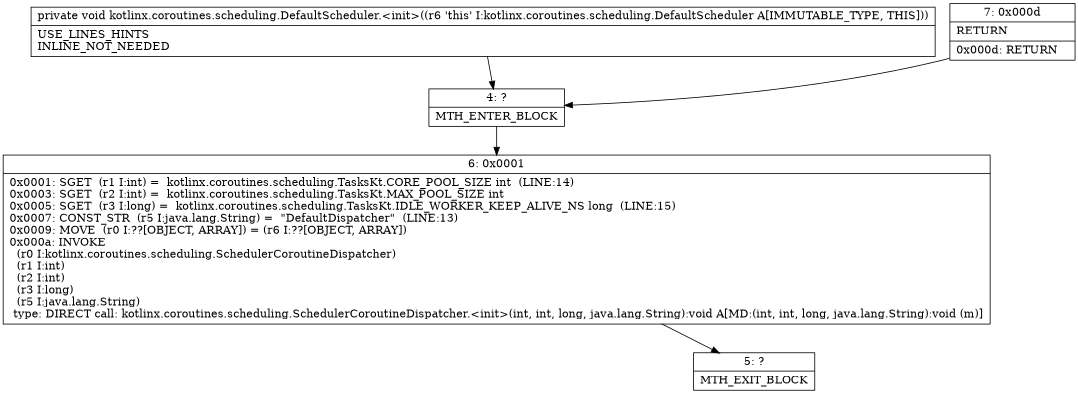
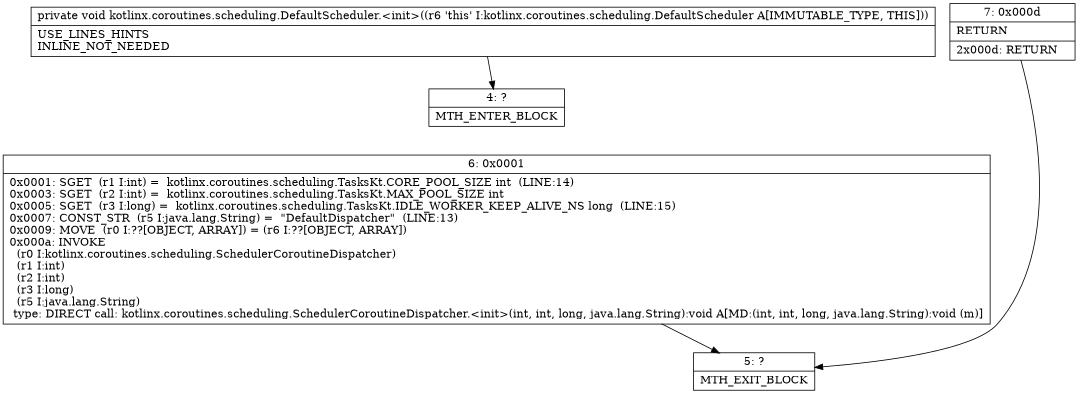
(1012, 50) -> (1012, 50)
(762, 91) -> (1021, 284)
(497, 137) -> none
